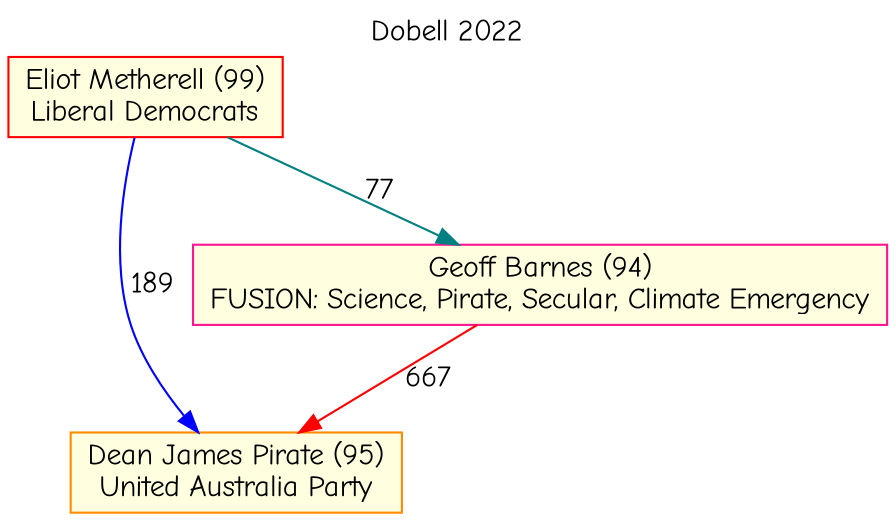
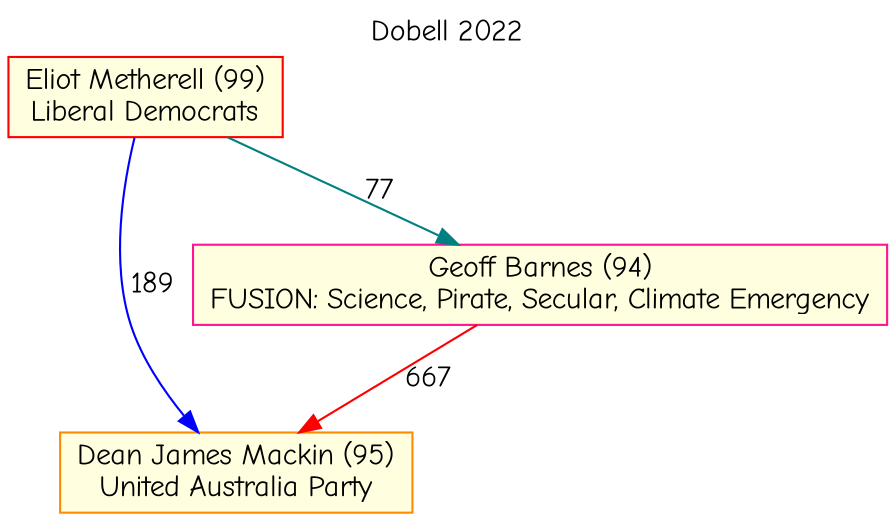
(236, 473) -> (236, 473)
